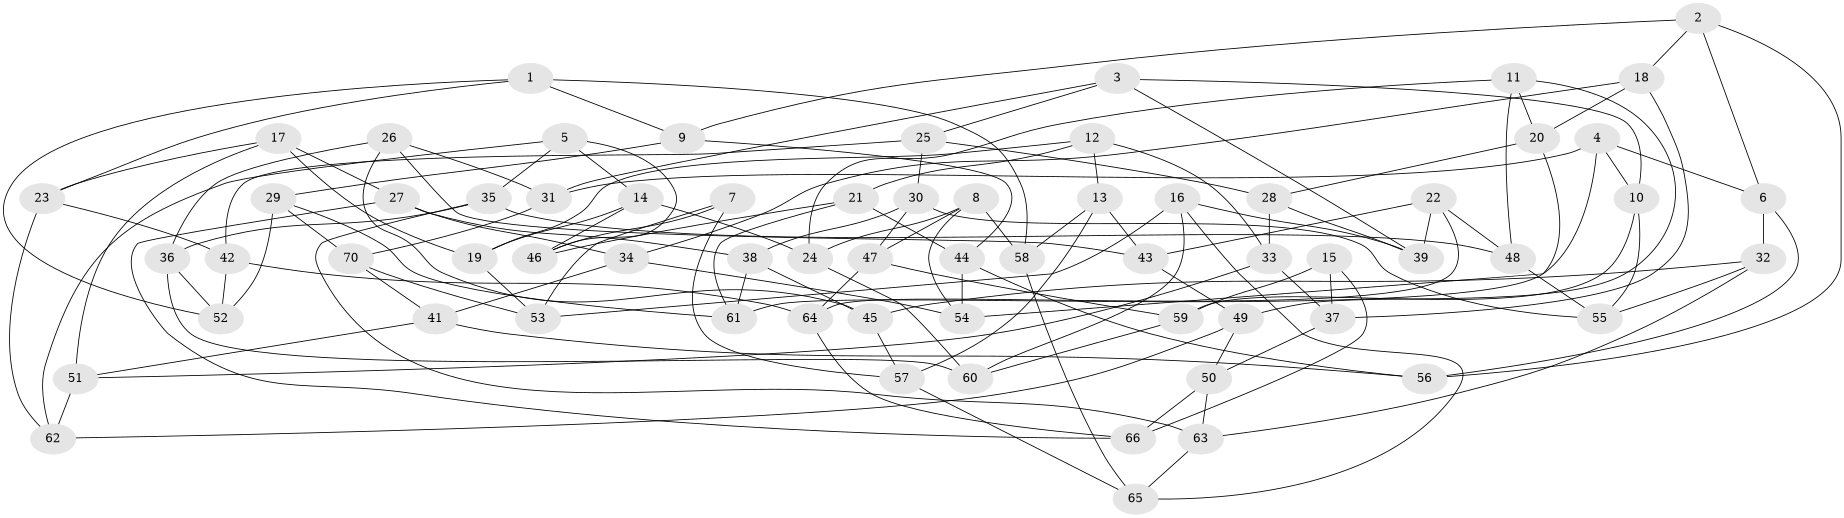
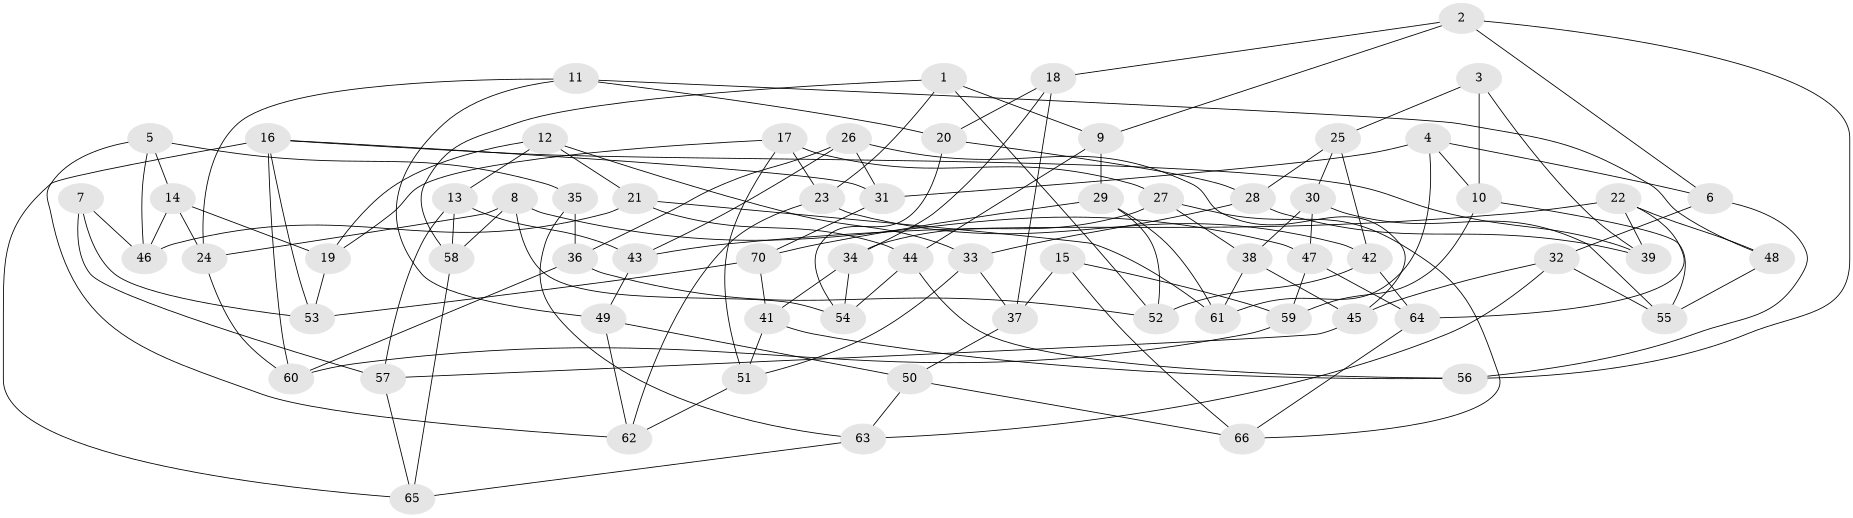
(831, 133) -> (636, 162)
(1098, 236) -> none
